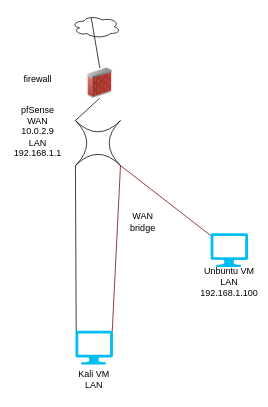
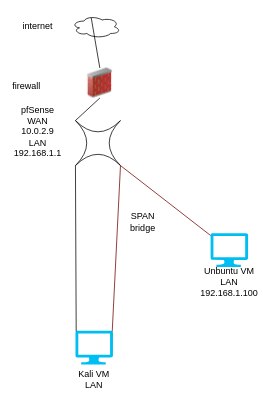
none -> (38, 27)
(38, 79) -> (27, 87)
(143, 222) -> (143, 222)
